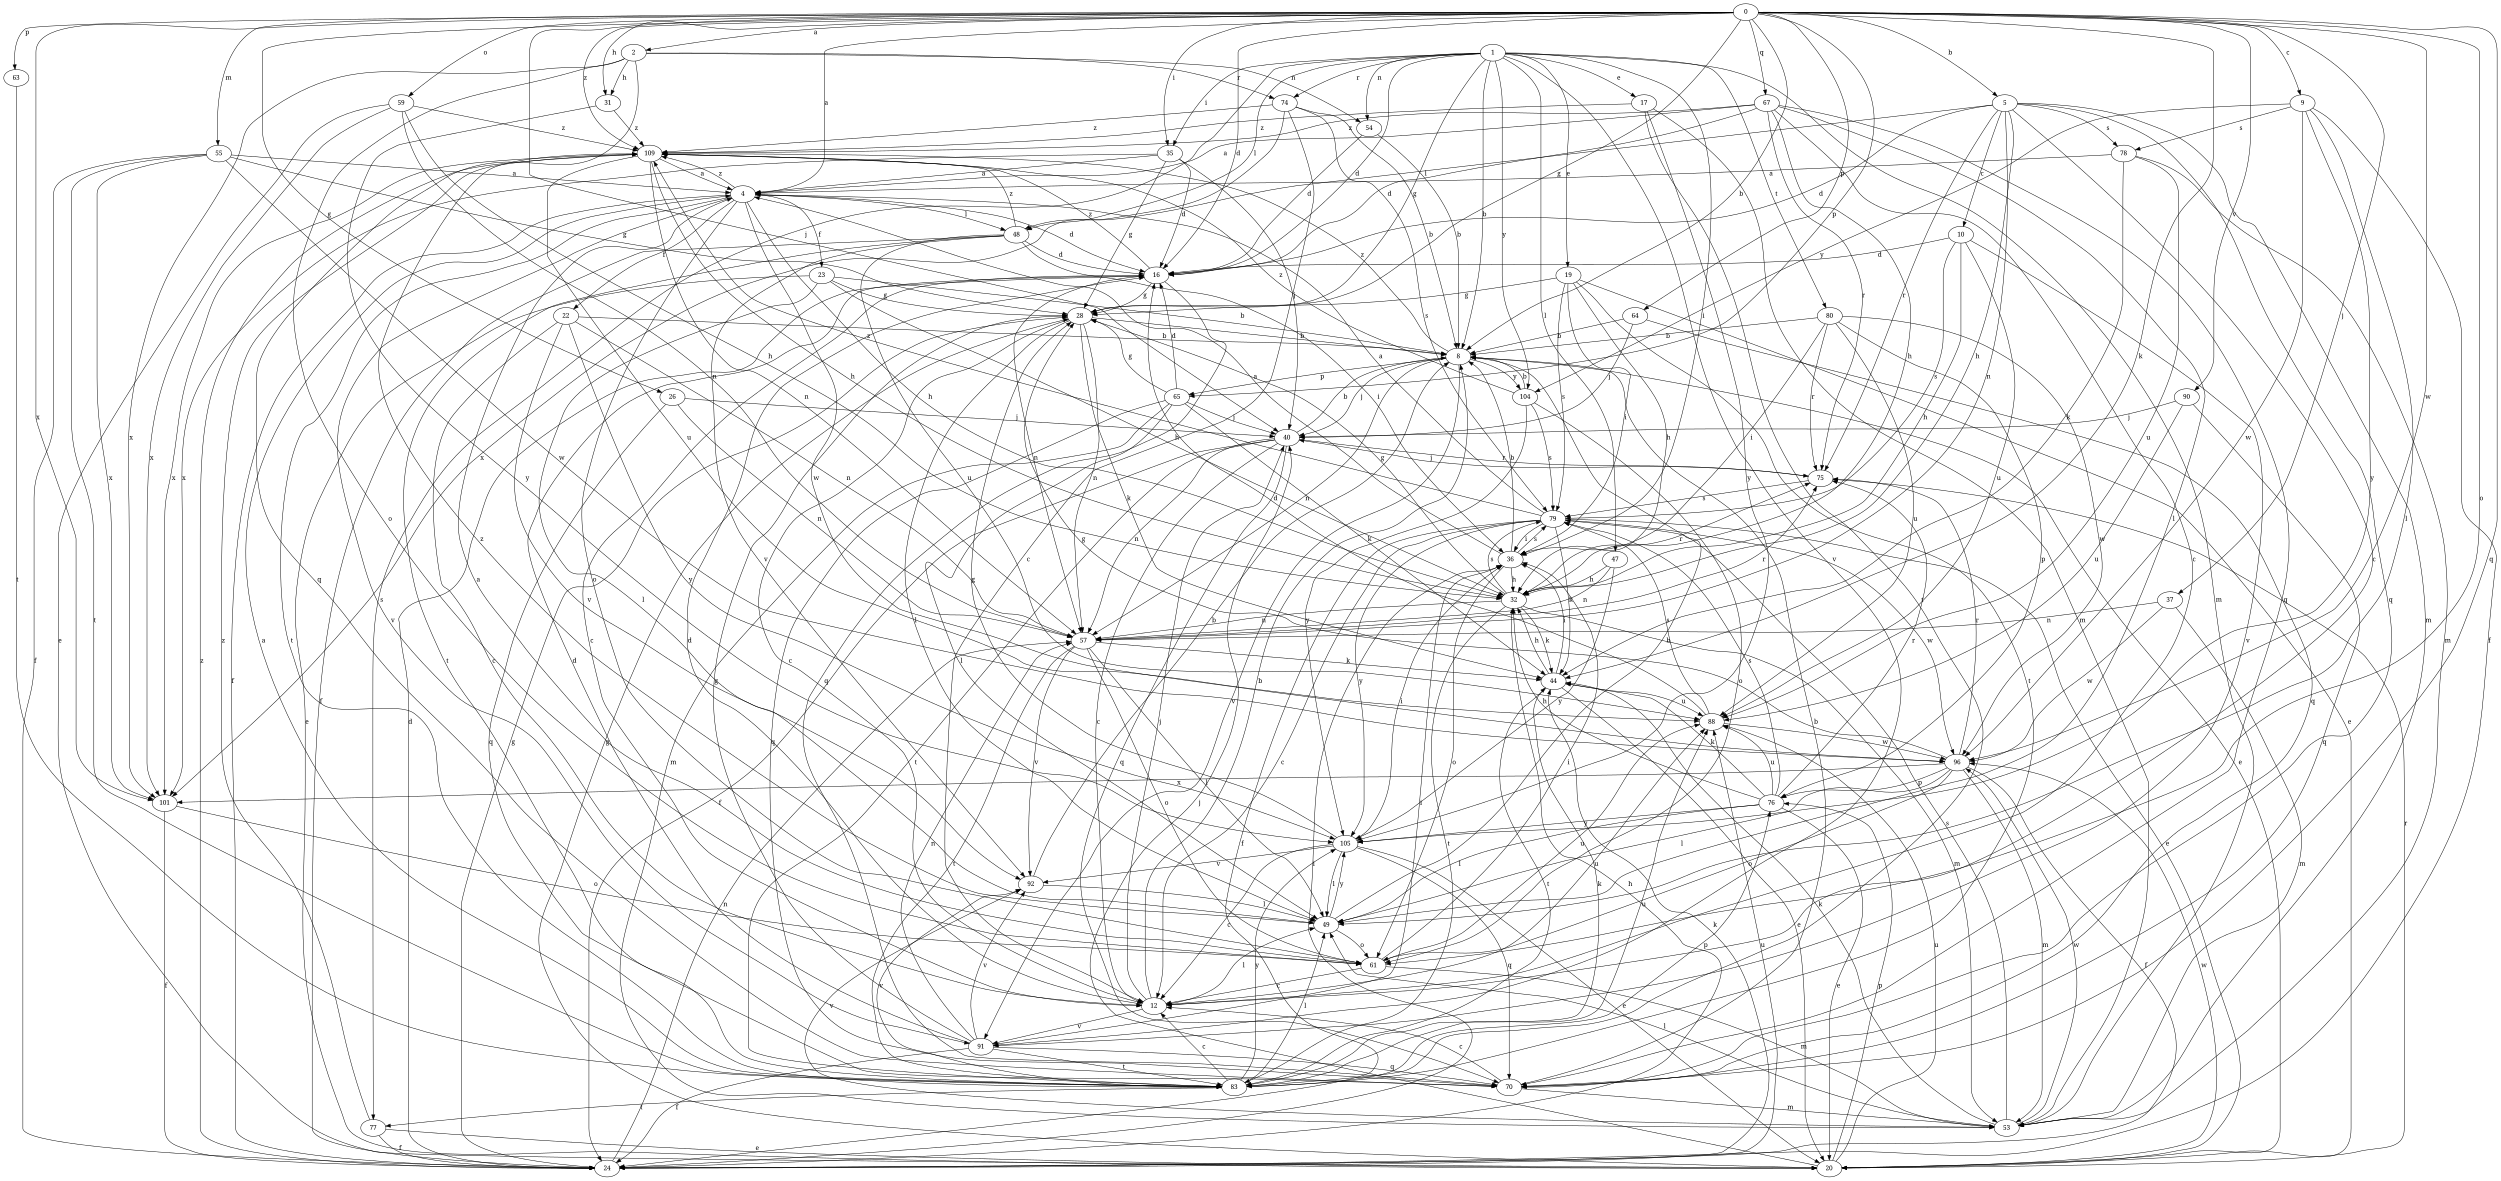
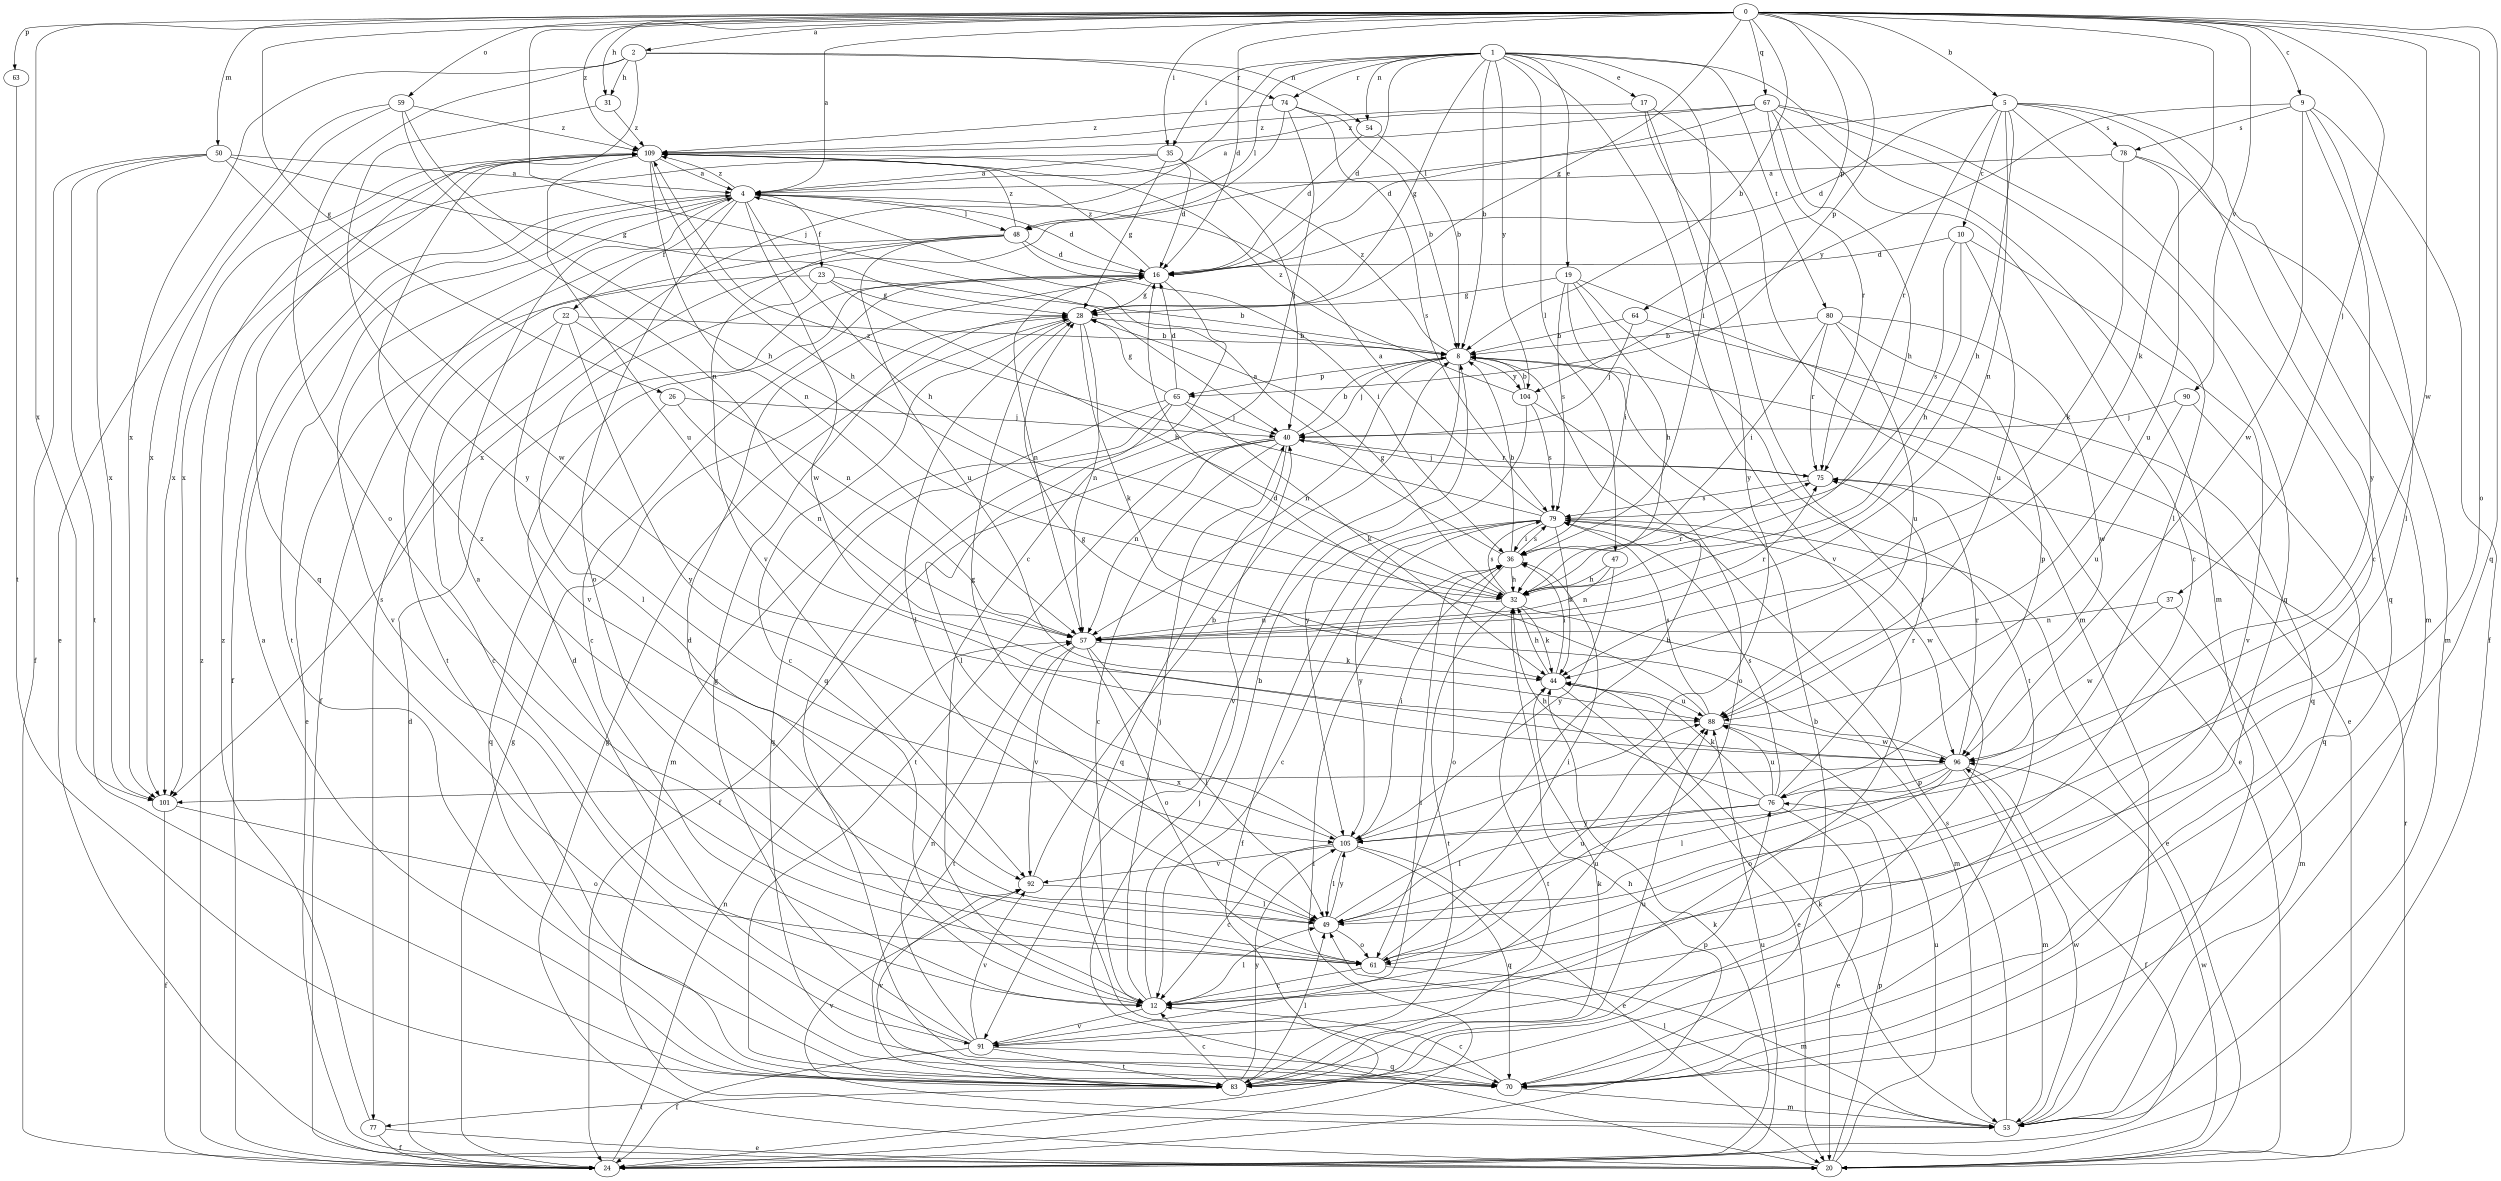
(219, 154) -> (219, 154)
